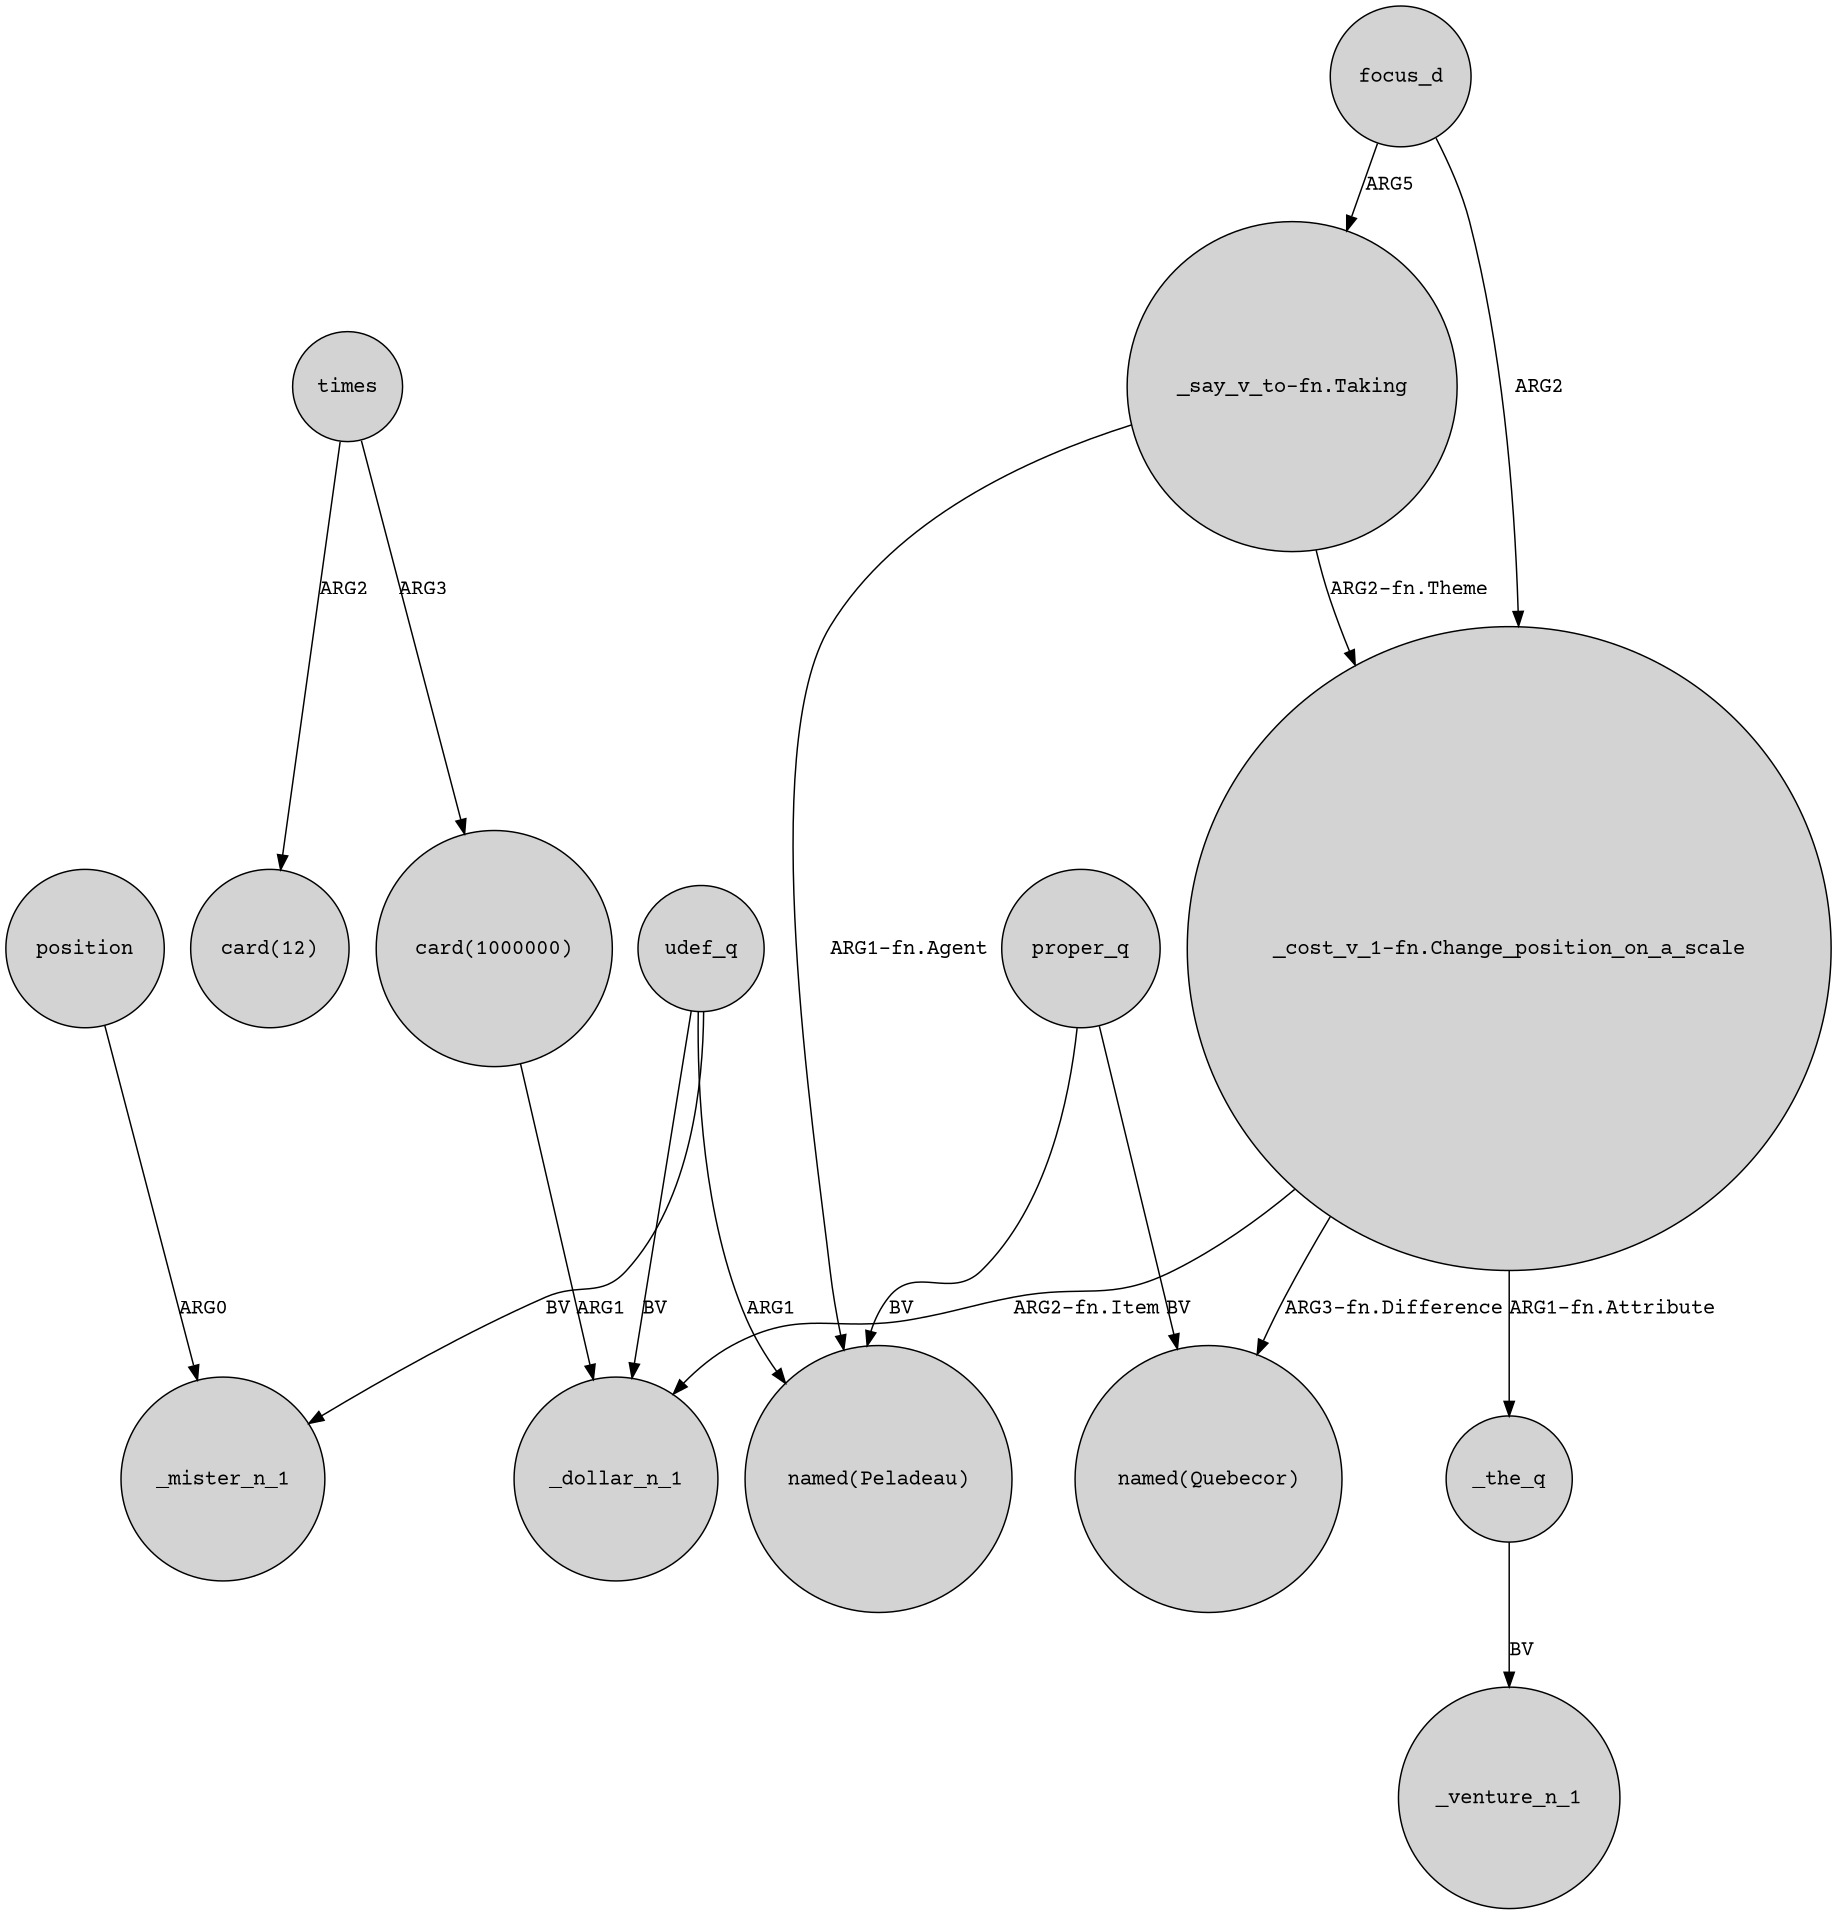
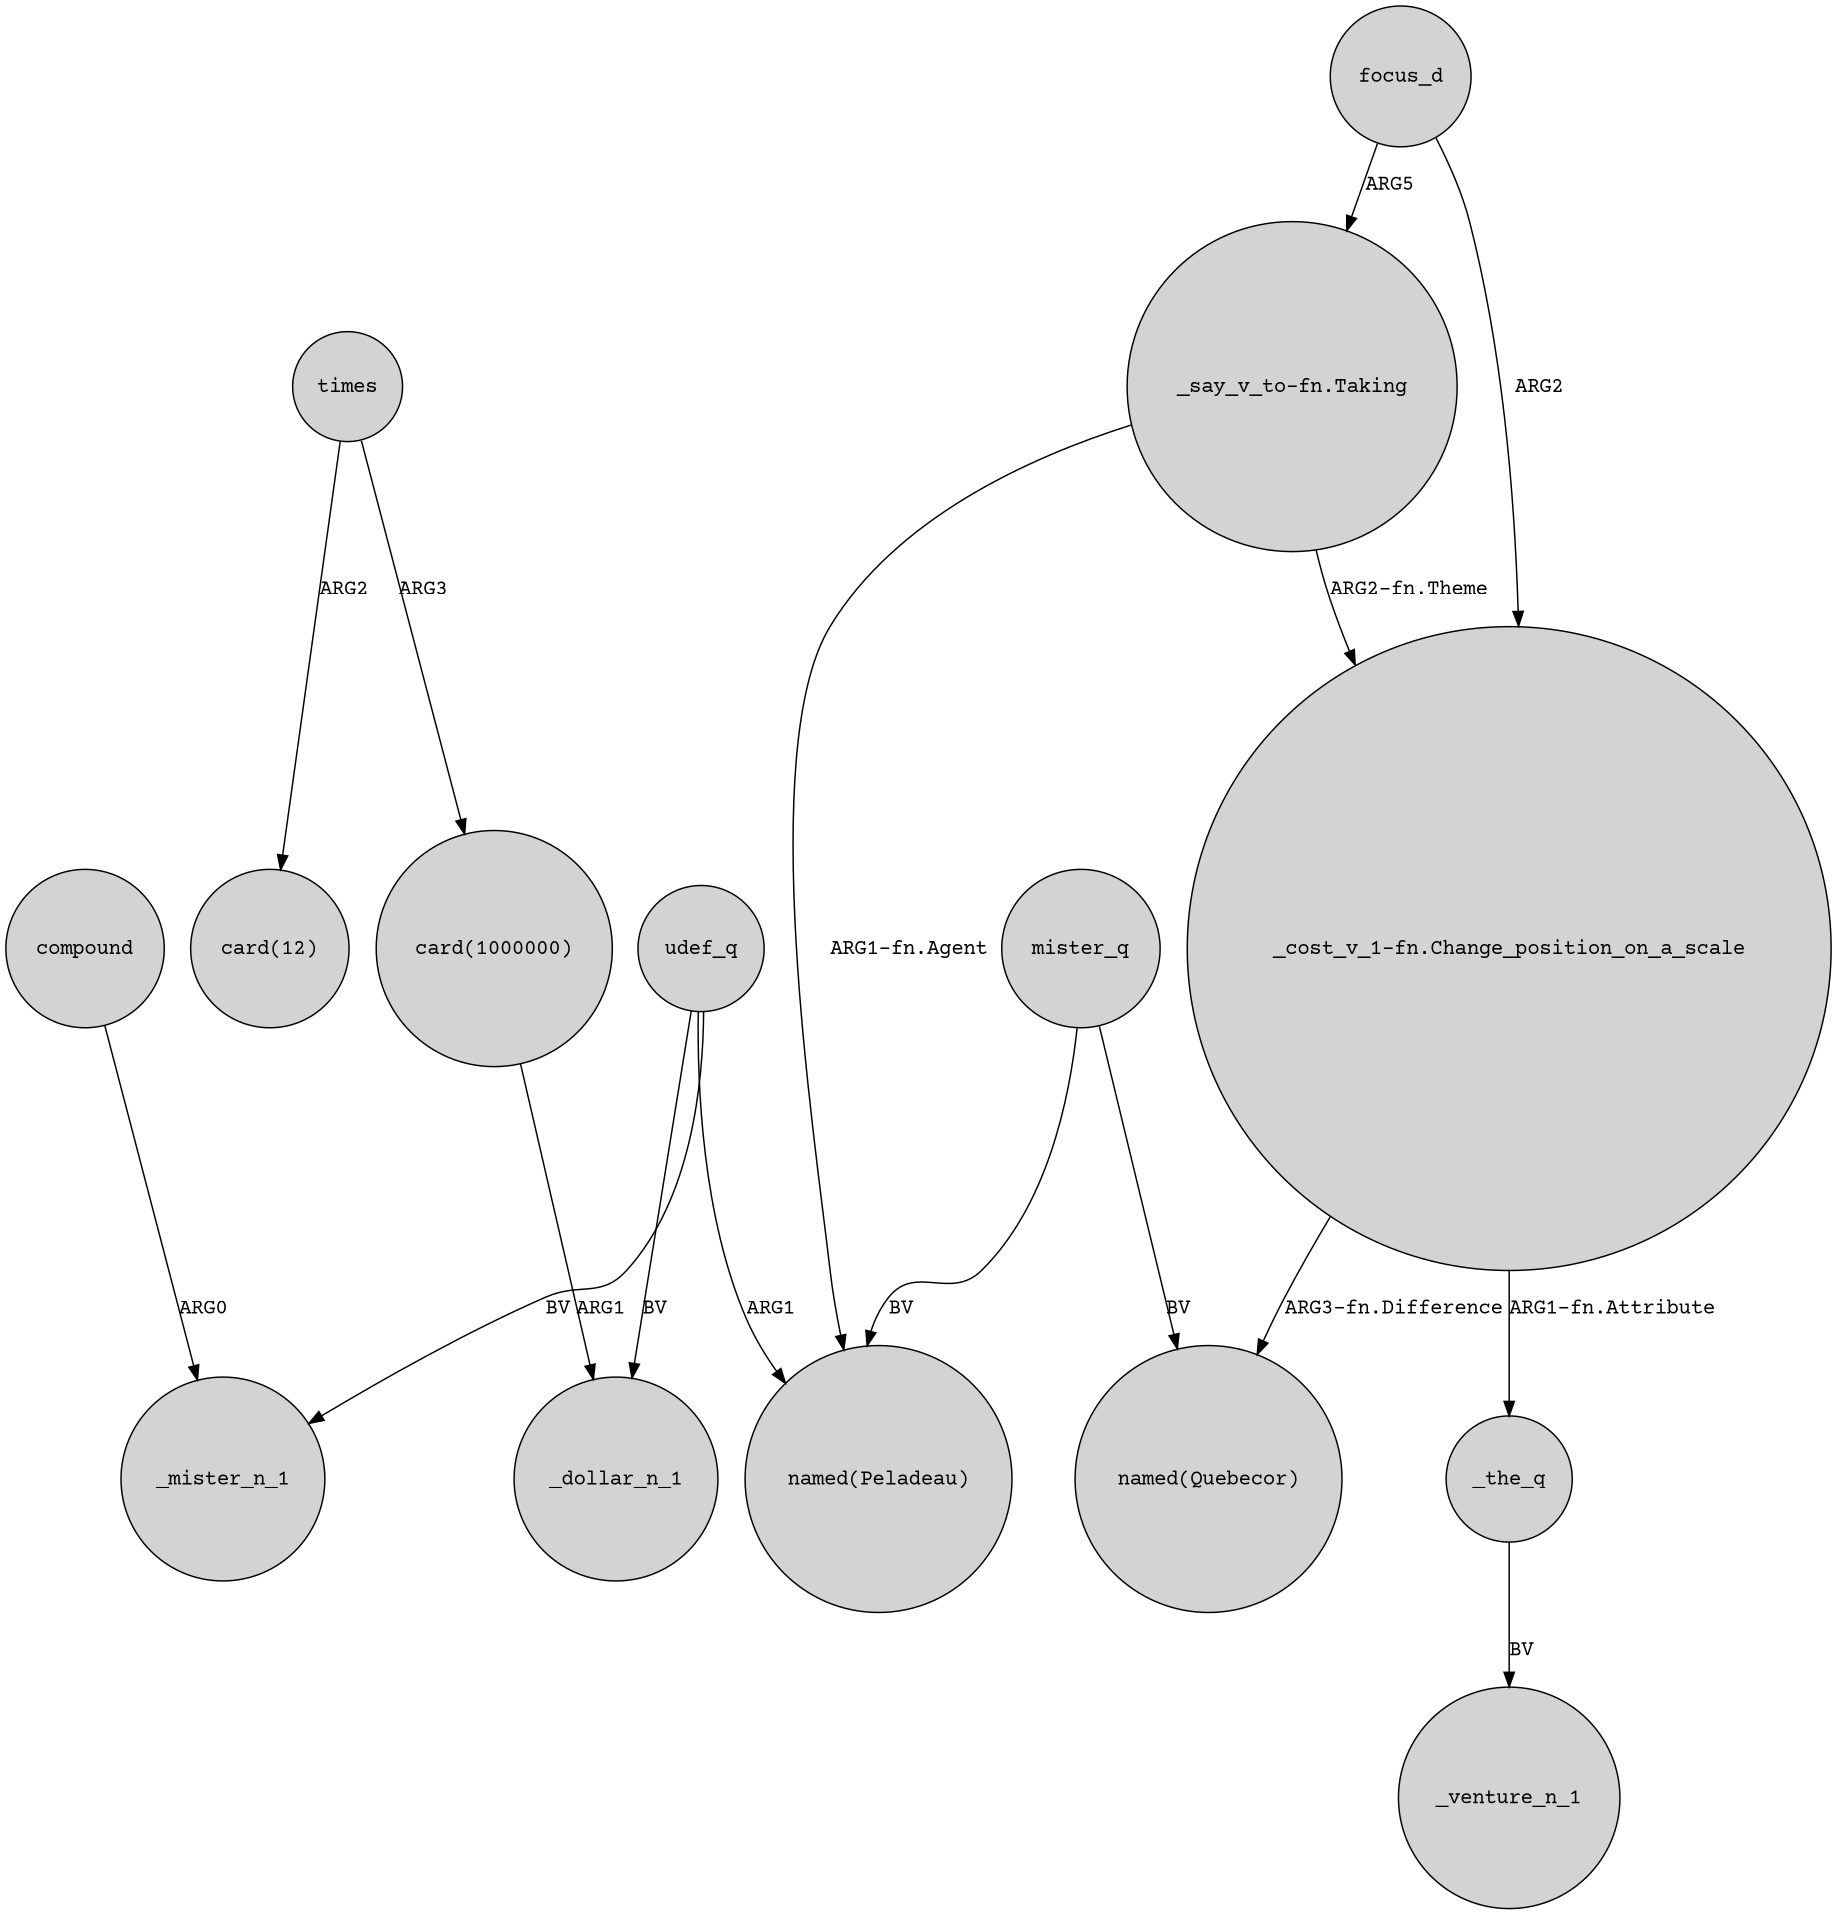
(85, 949) -> (85, 949)
(1081, 949) -> (1081, 949)
(994, 1301) -> none
